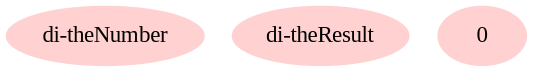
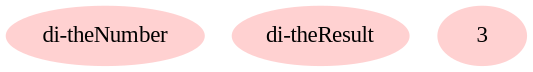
(482, 36) -> (482, 36)
